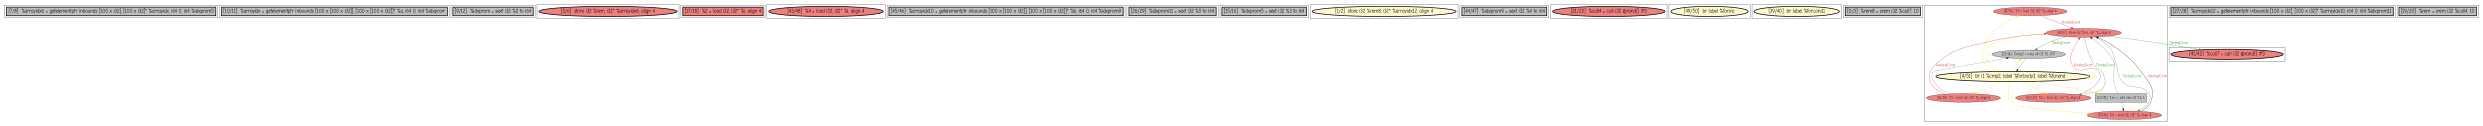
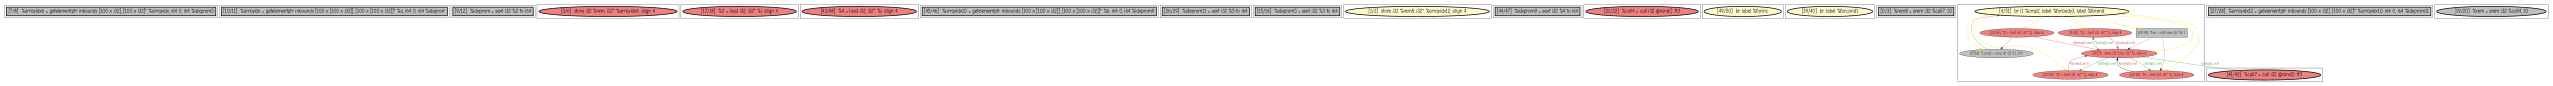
(723, 11) -> (740, 11)
(2438, 11) -> (2491, 11)
(2051, 42) -> (2095, 46)
